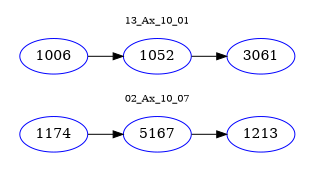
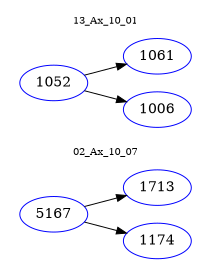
(101, 56) -> (101, 95)
(261, 56) -> (157, 56)
(101, 134) -> (101, 226)
(261, 134) -> (157, 188)
